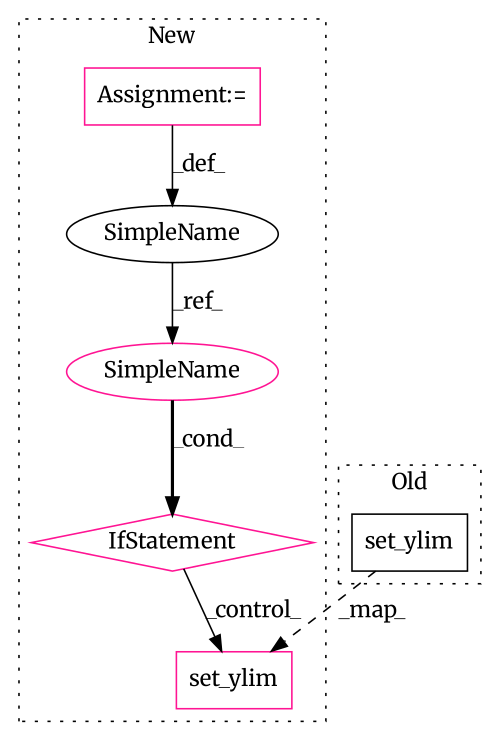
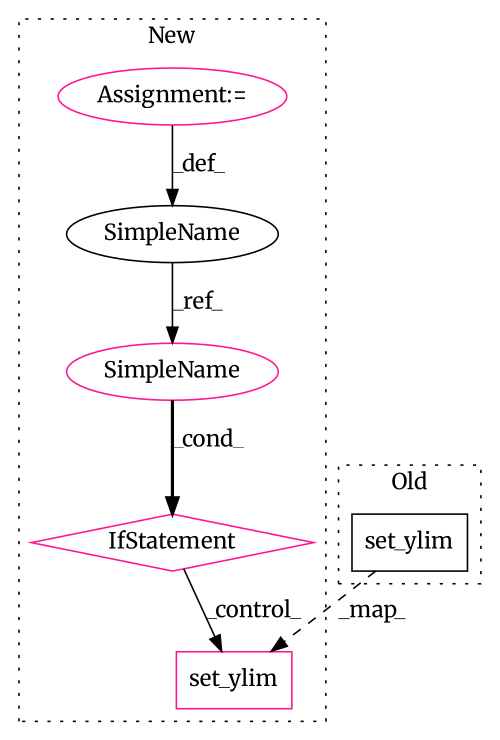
(172, 96) -> (172, 96)
